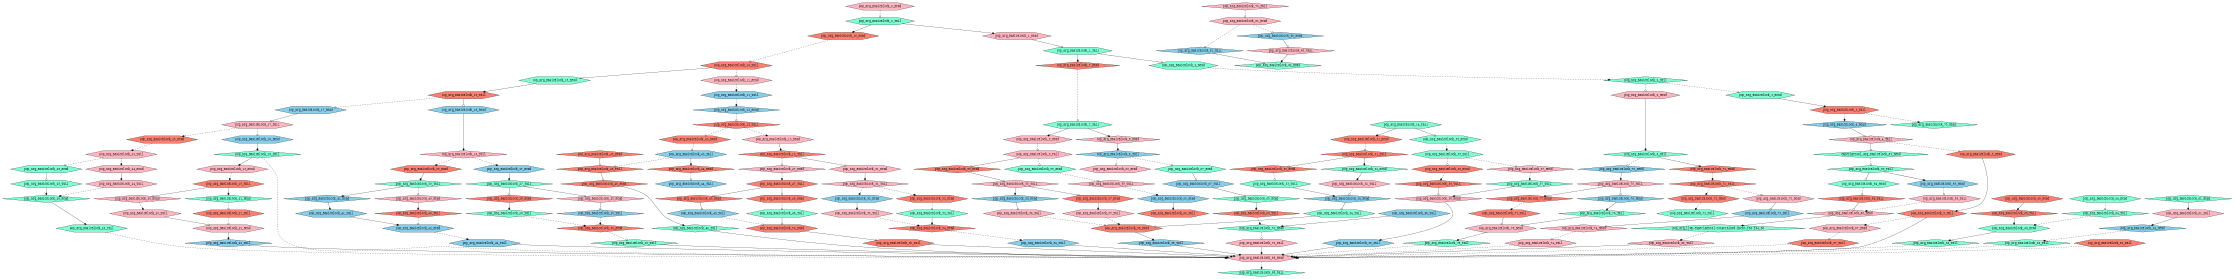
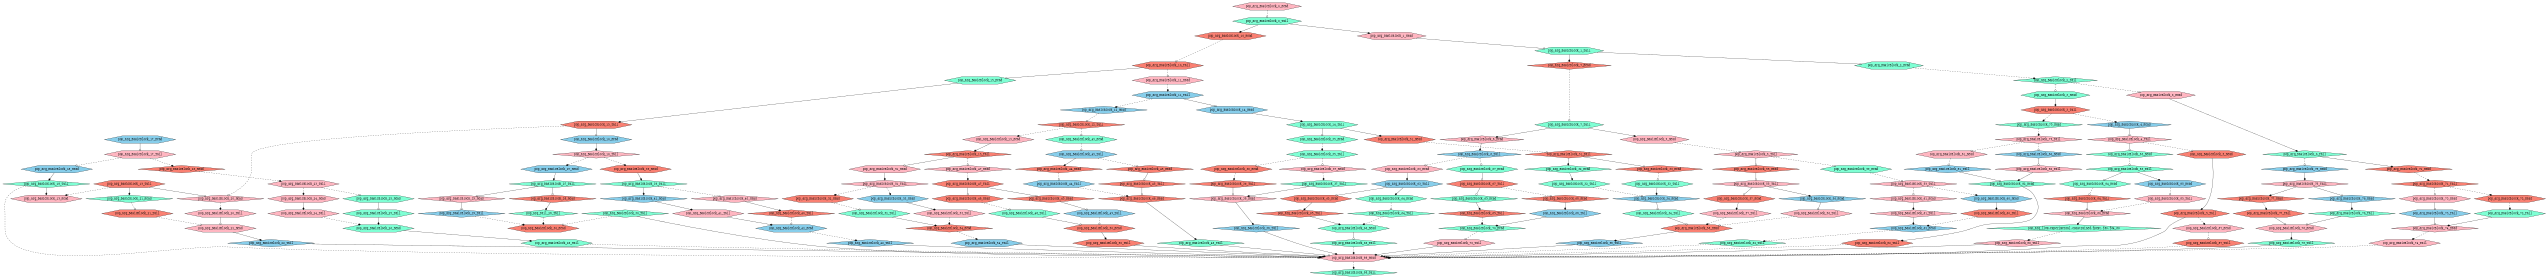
(1263, 29) -> (2039, 146)
(388, 102) -> (382, 135)
none -> (1232, 110)
none -> (2039, 131)
(162, 140) -> (182, 169)
(695, 140) -> (1081, 140)
(1038, 154) -> (1756, 154)
(1871, 154) -> (2130, 154)
(644, 162) -> (1117, 162)
(231, 175) -> (89, 191)
(1198, 184) -> (1482, 184)
(1354, 184) -> (1574, 184)
none -> (1407, 184)
none -> (1913, 191)
none -> (1102, 192)
(46, 199) -> (378, 228)
none -> (1565, 199)
(2188, 199) -> (1913, 199)
(331, 214) -> (708, 214)
(509, 214) -> (543, 214)
(2188, 214) -> (1913, 214)
none -> (1953, 221)
none -> (2471, 221)
none -> (1988, 224)
(600, 228) -> (543, 228)
(617, 235) -> (588, 220)
(1564, 235) -> (2421, 235)
(839, 236) -> (1103, 235)
(1973, 236) -> (1354, 235)
(485, 243) -> (870, 243)
(1358, 243) -> (1256, 228)
(1357, 250) -> (1830, 255)
